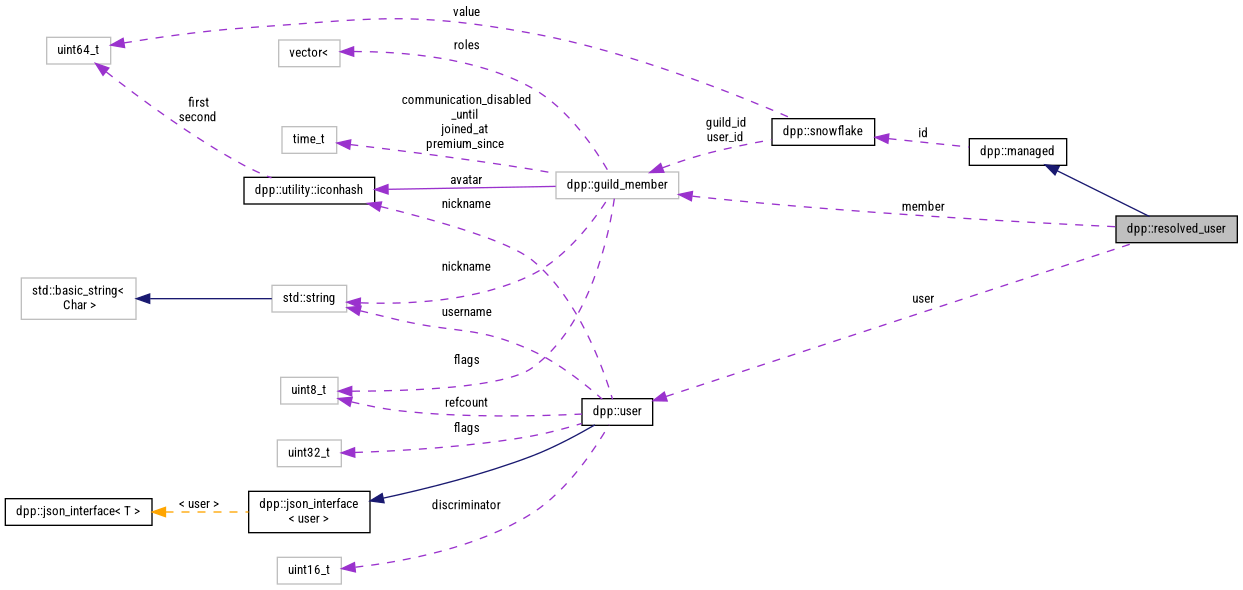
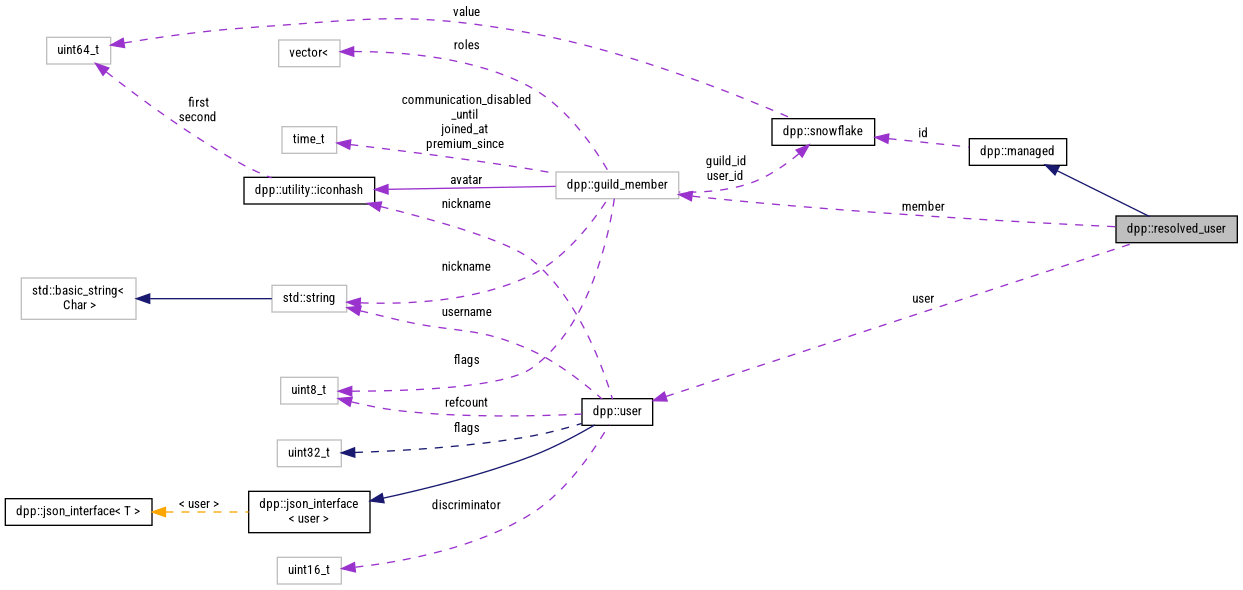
(716, 151) -> (743, 185)
(469, 445) -> (469, 445)
